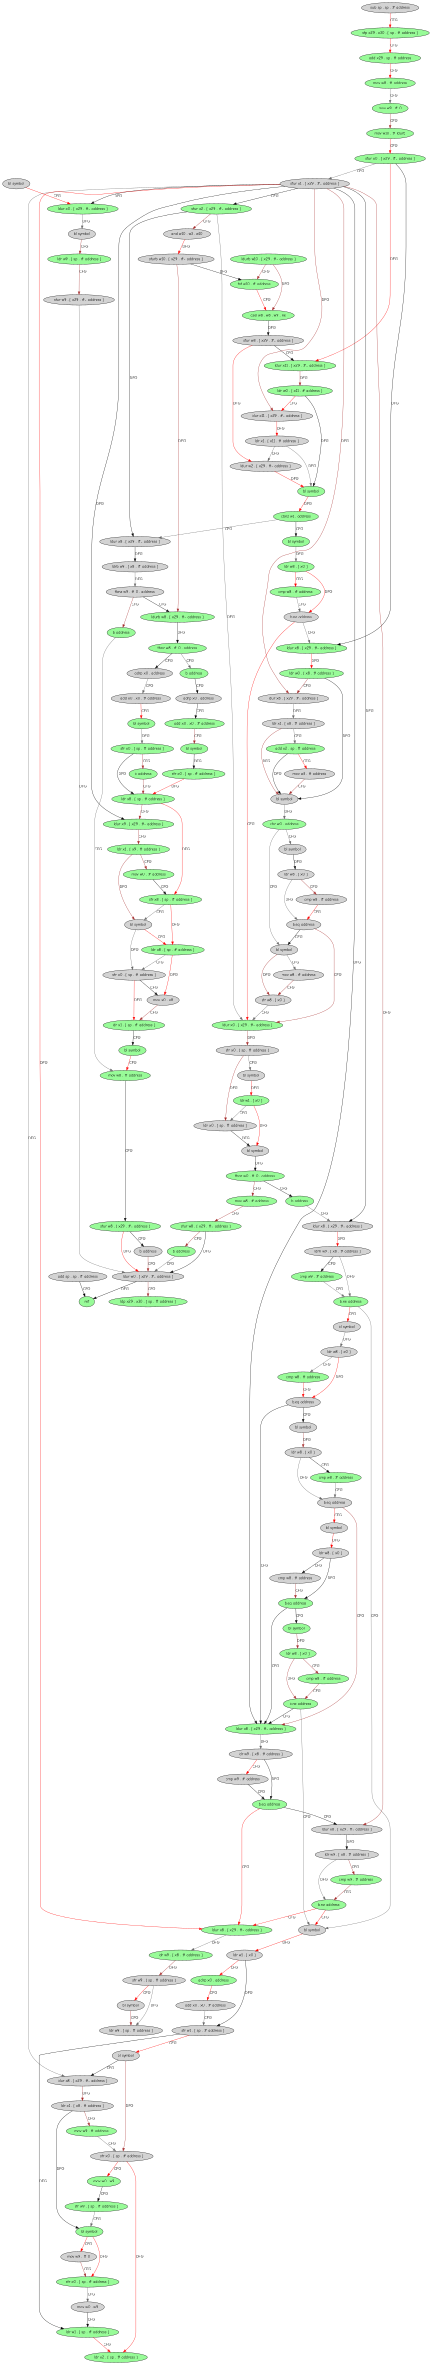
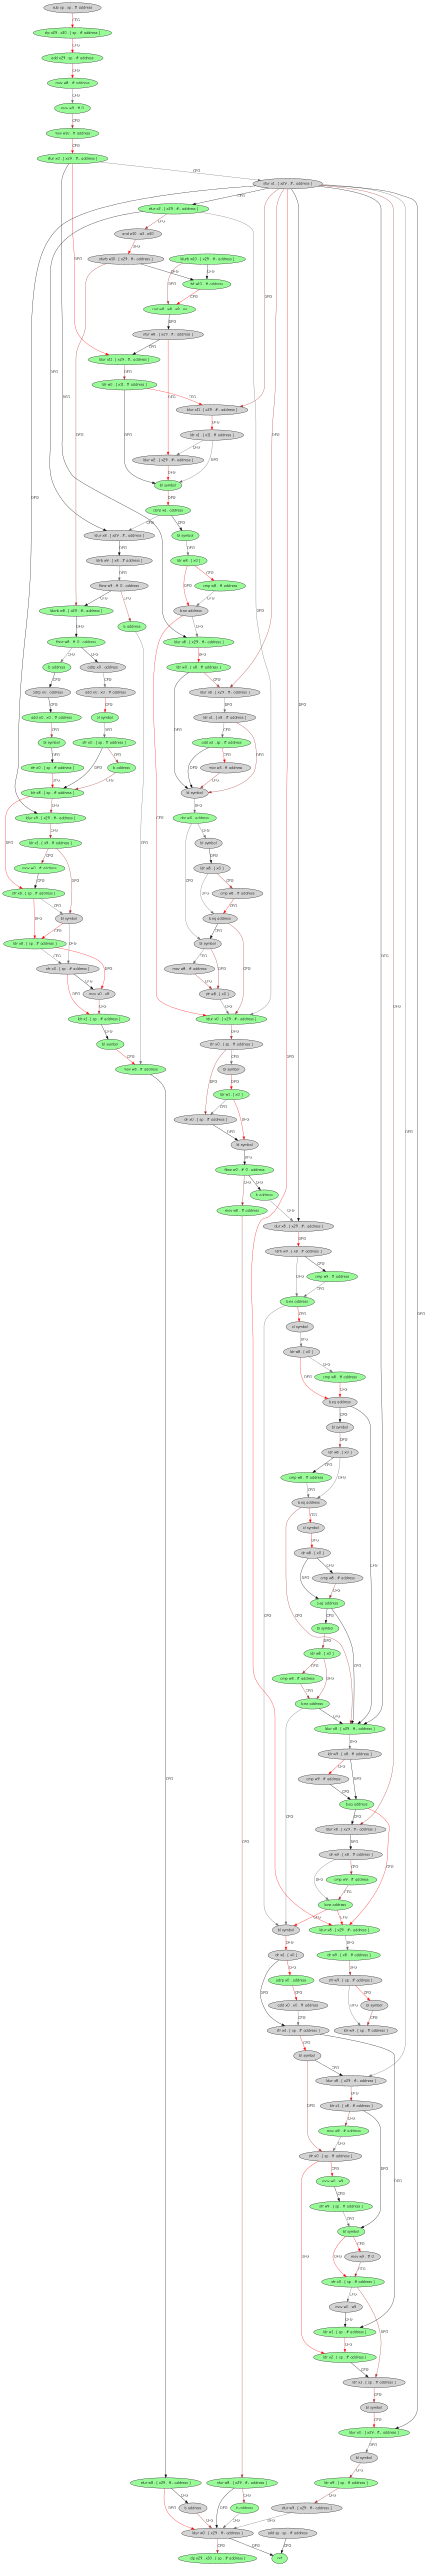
(390, 133) -> (72, 133)
(262, 270) -> (207, 270)
none -> (374, 2382)
